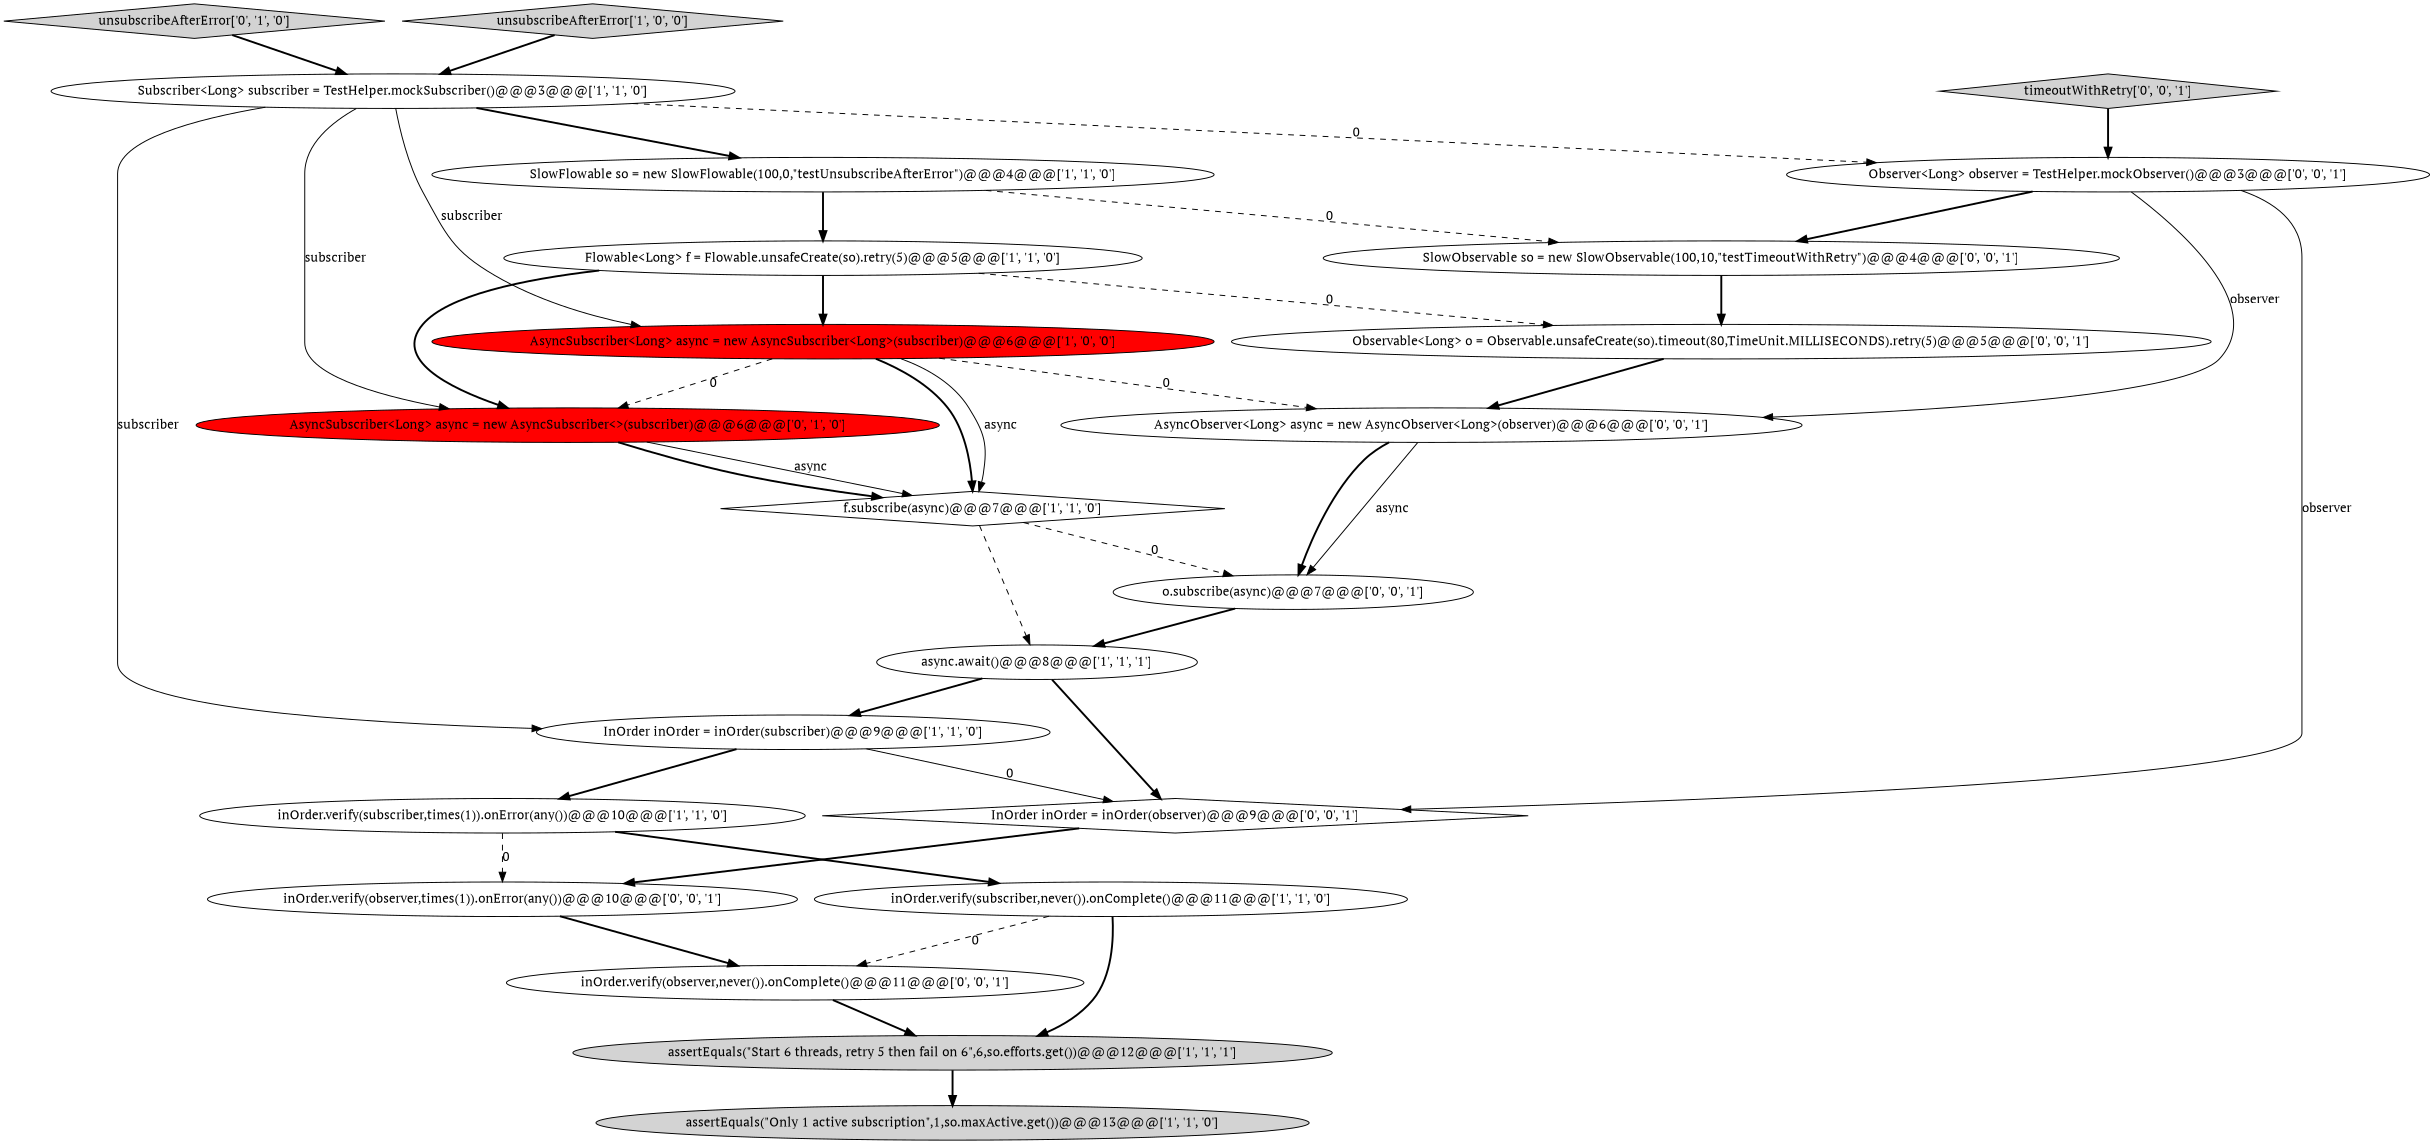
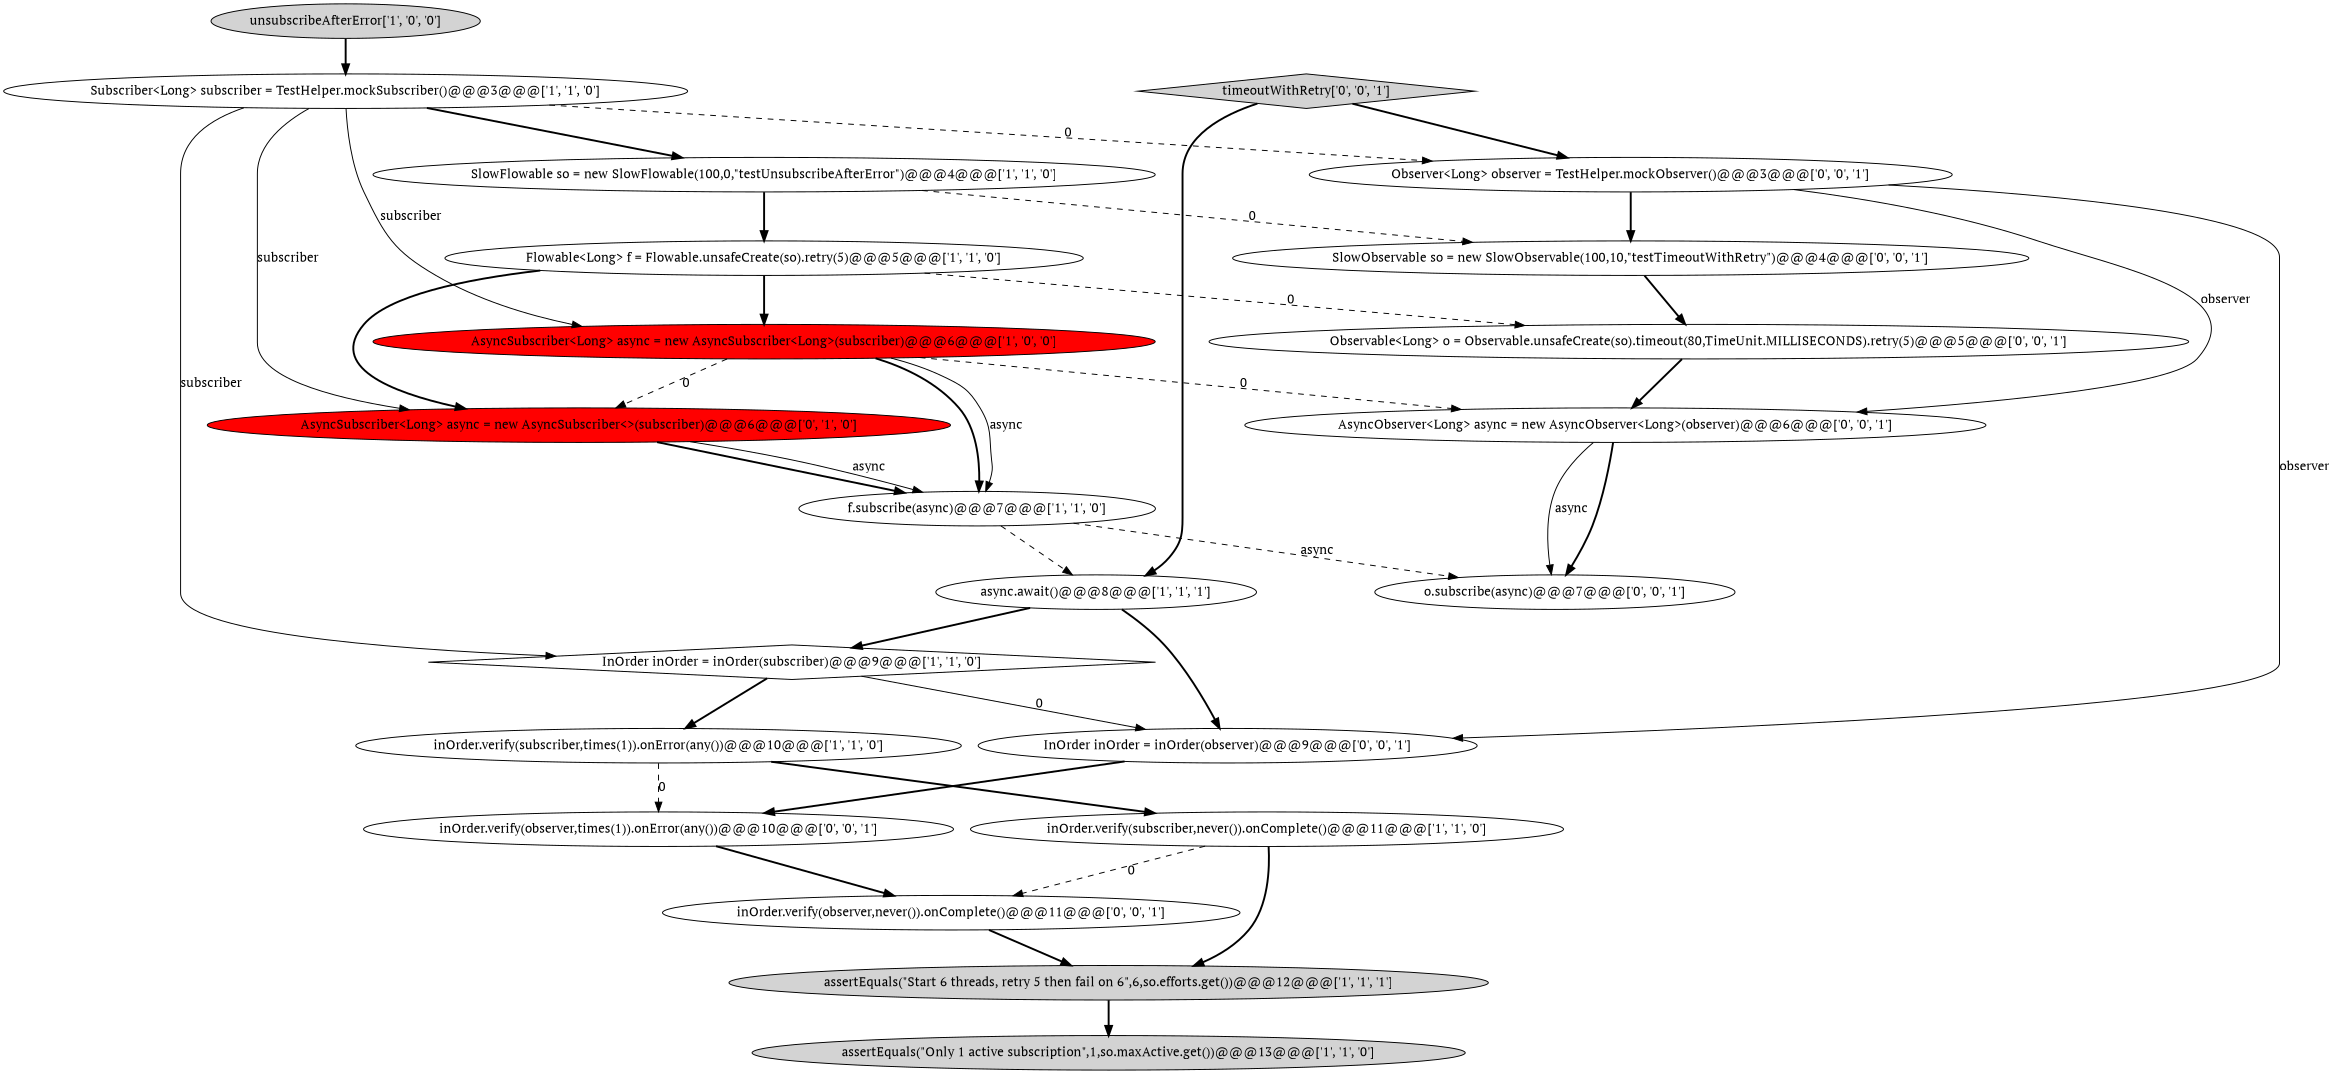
(194, 21) -> none
(593, 21) -> (346, 21)
(973, 509) -> (977, 509)
(1155, 550) -> (1317, 550)
(1169, 626) -> (1183, 323)
(793, 732) -> (792, 662)
(1175, 816) -> (1228, 746)
